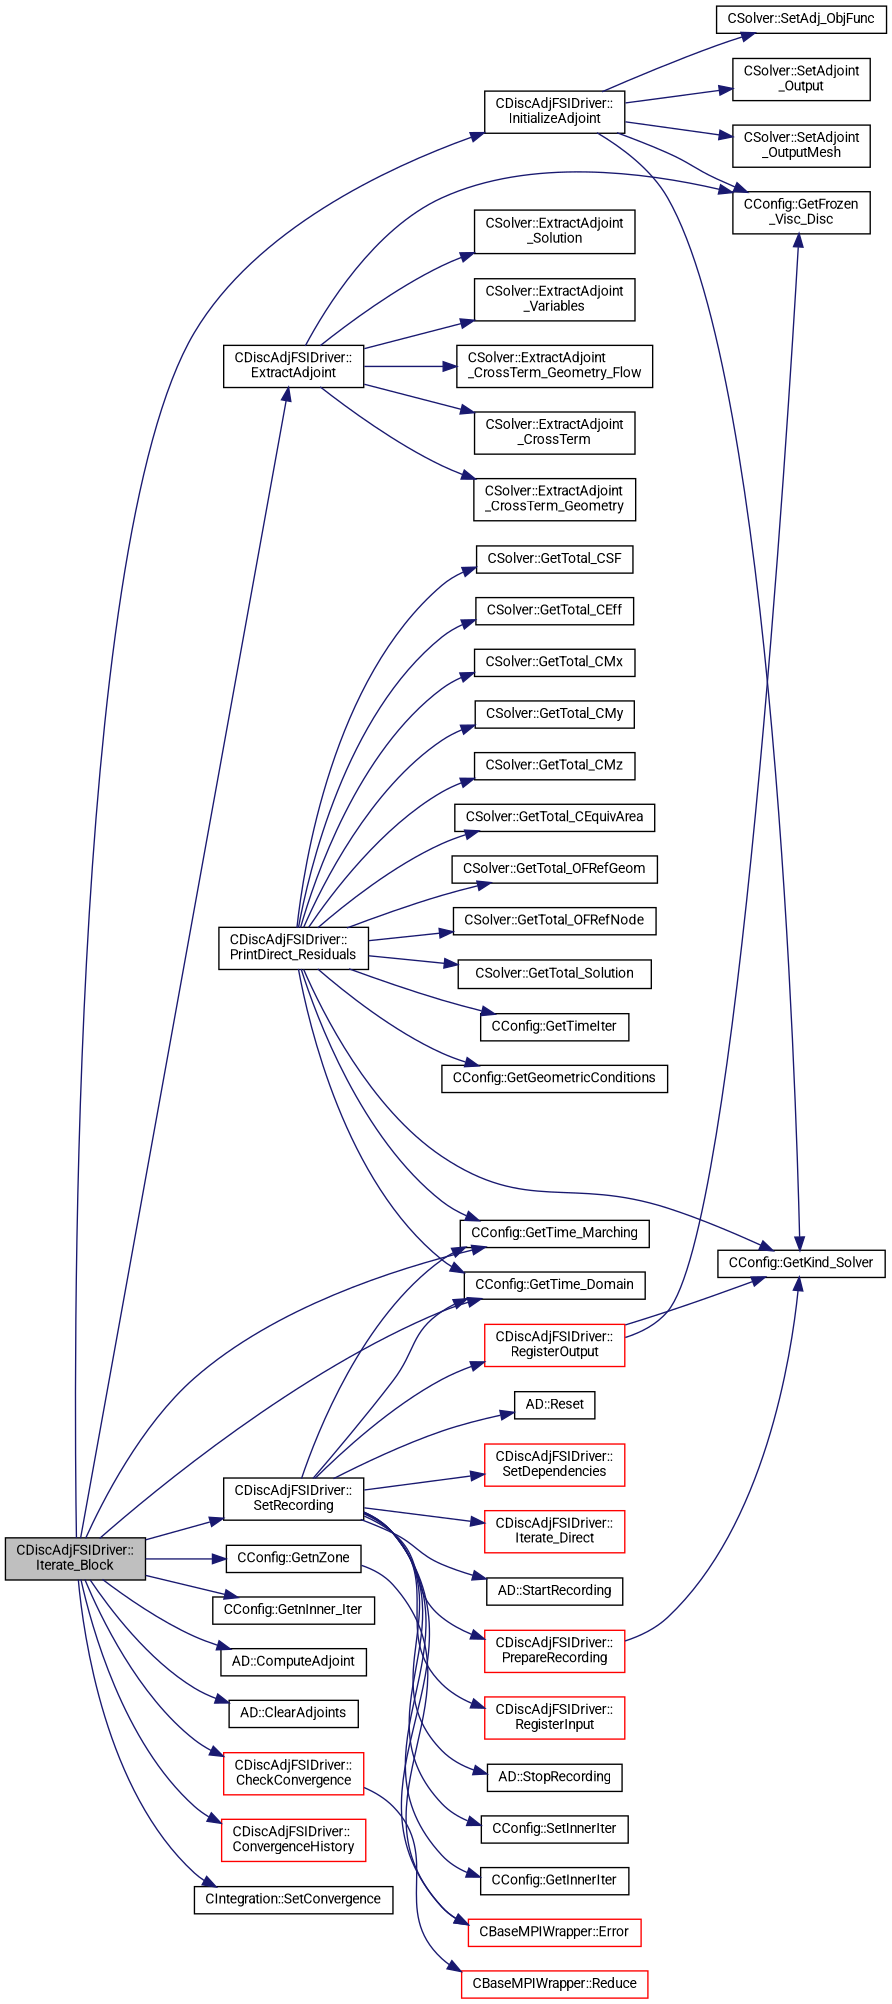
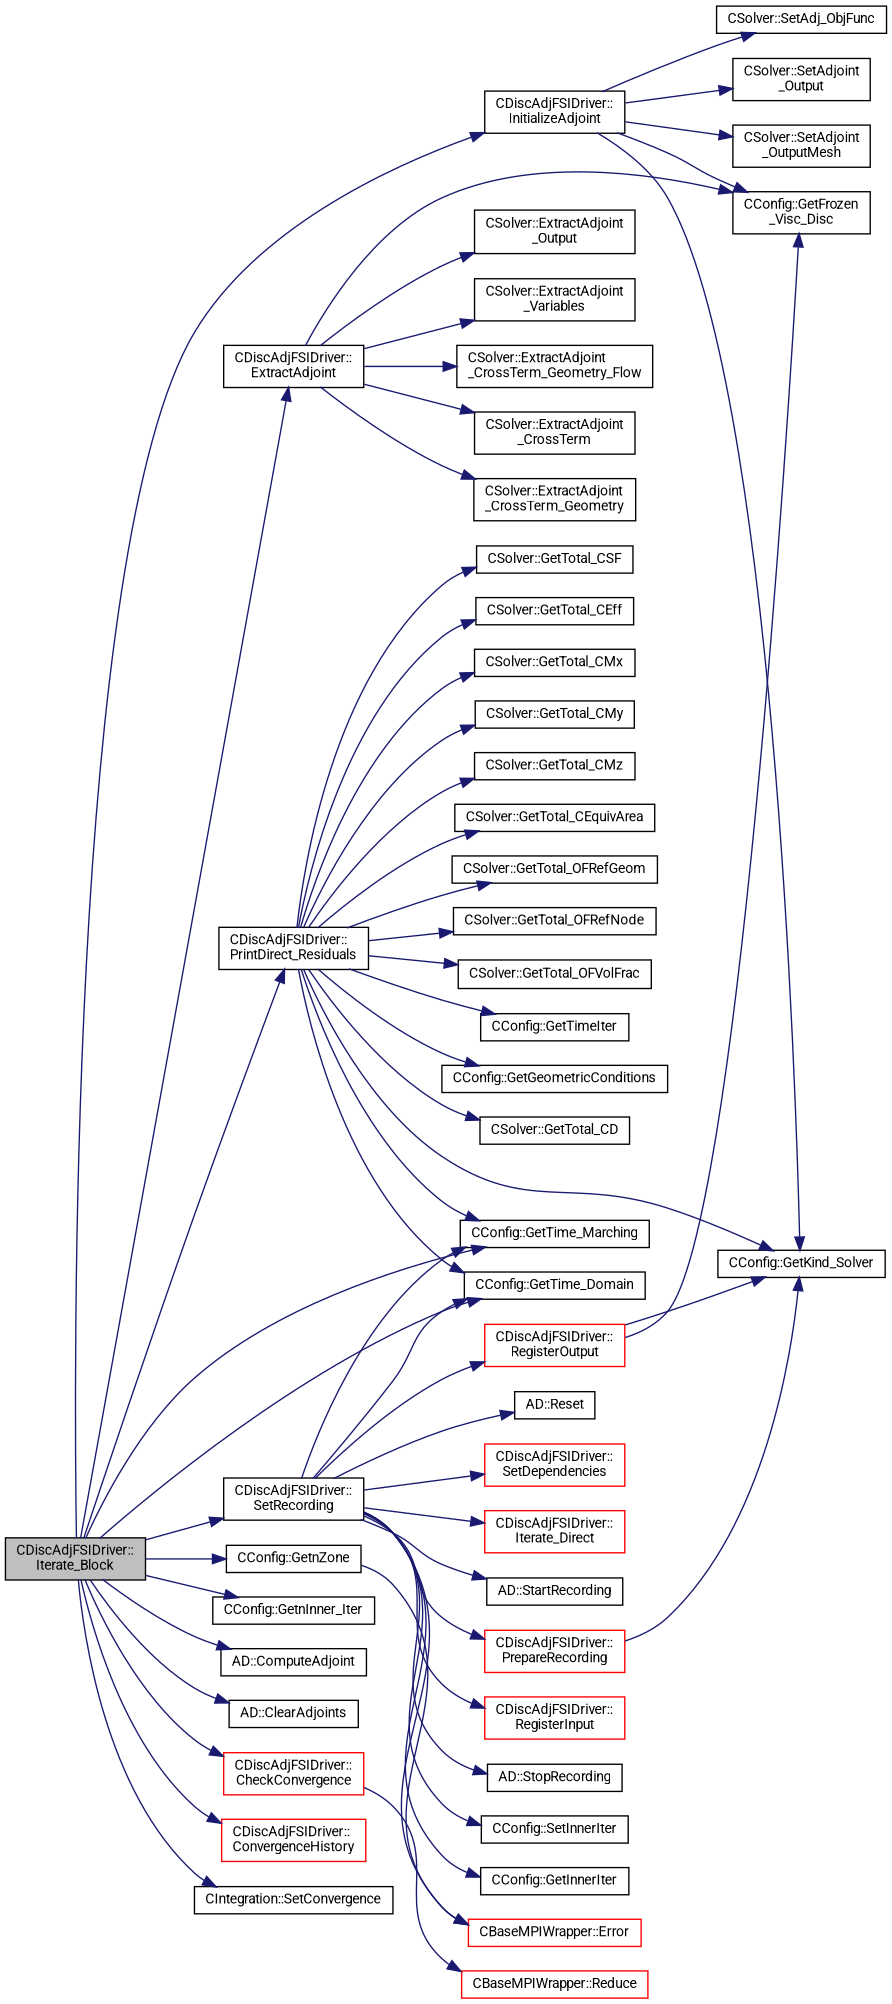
(555, 232) -> (555, 232)
(555, 974) -> (555, 974)
none -> (555, 1131)
none -> (179, 1259)
